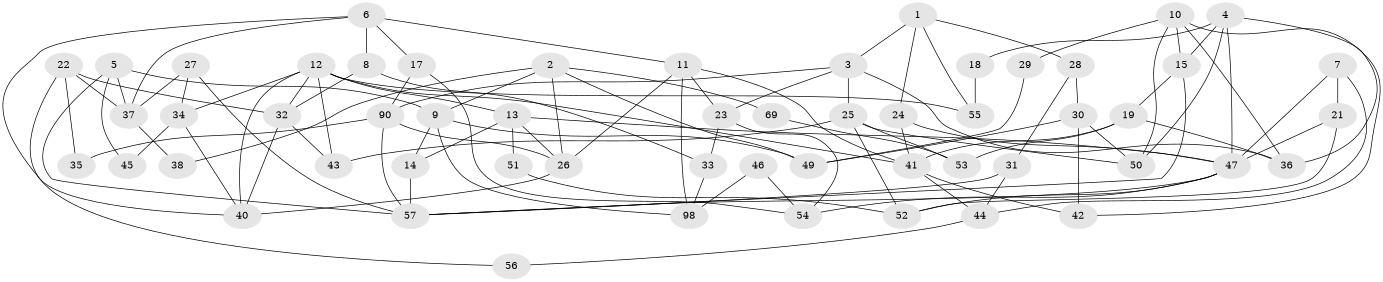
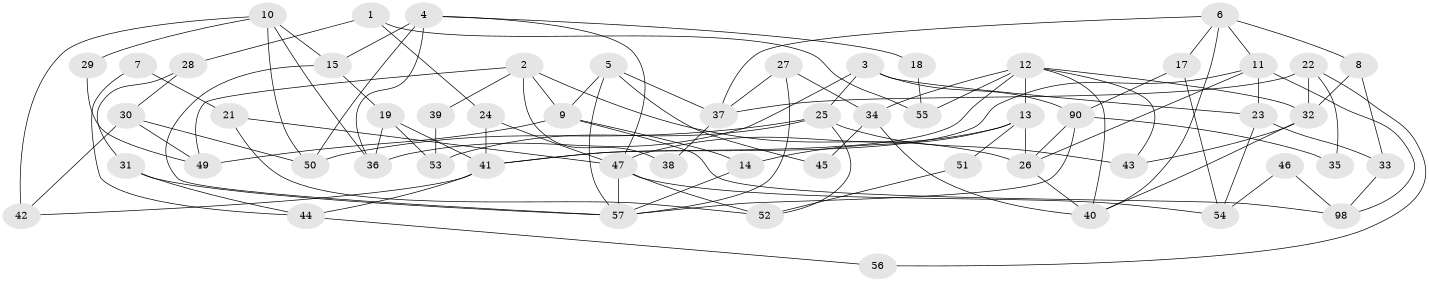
(883, 40) -> none
(772, 116) -> (436, 116)
(1285, 116) -> none
